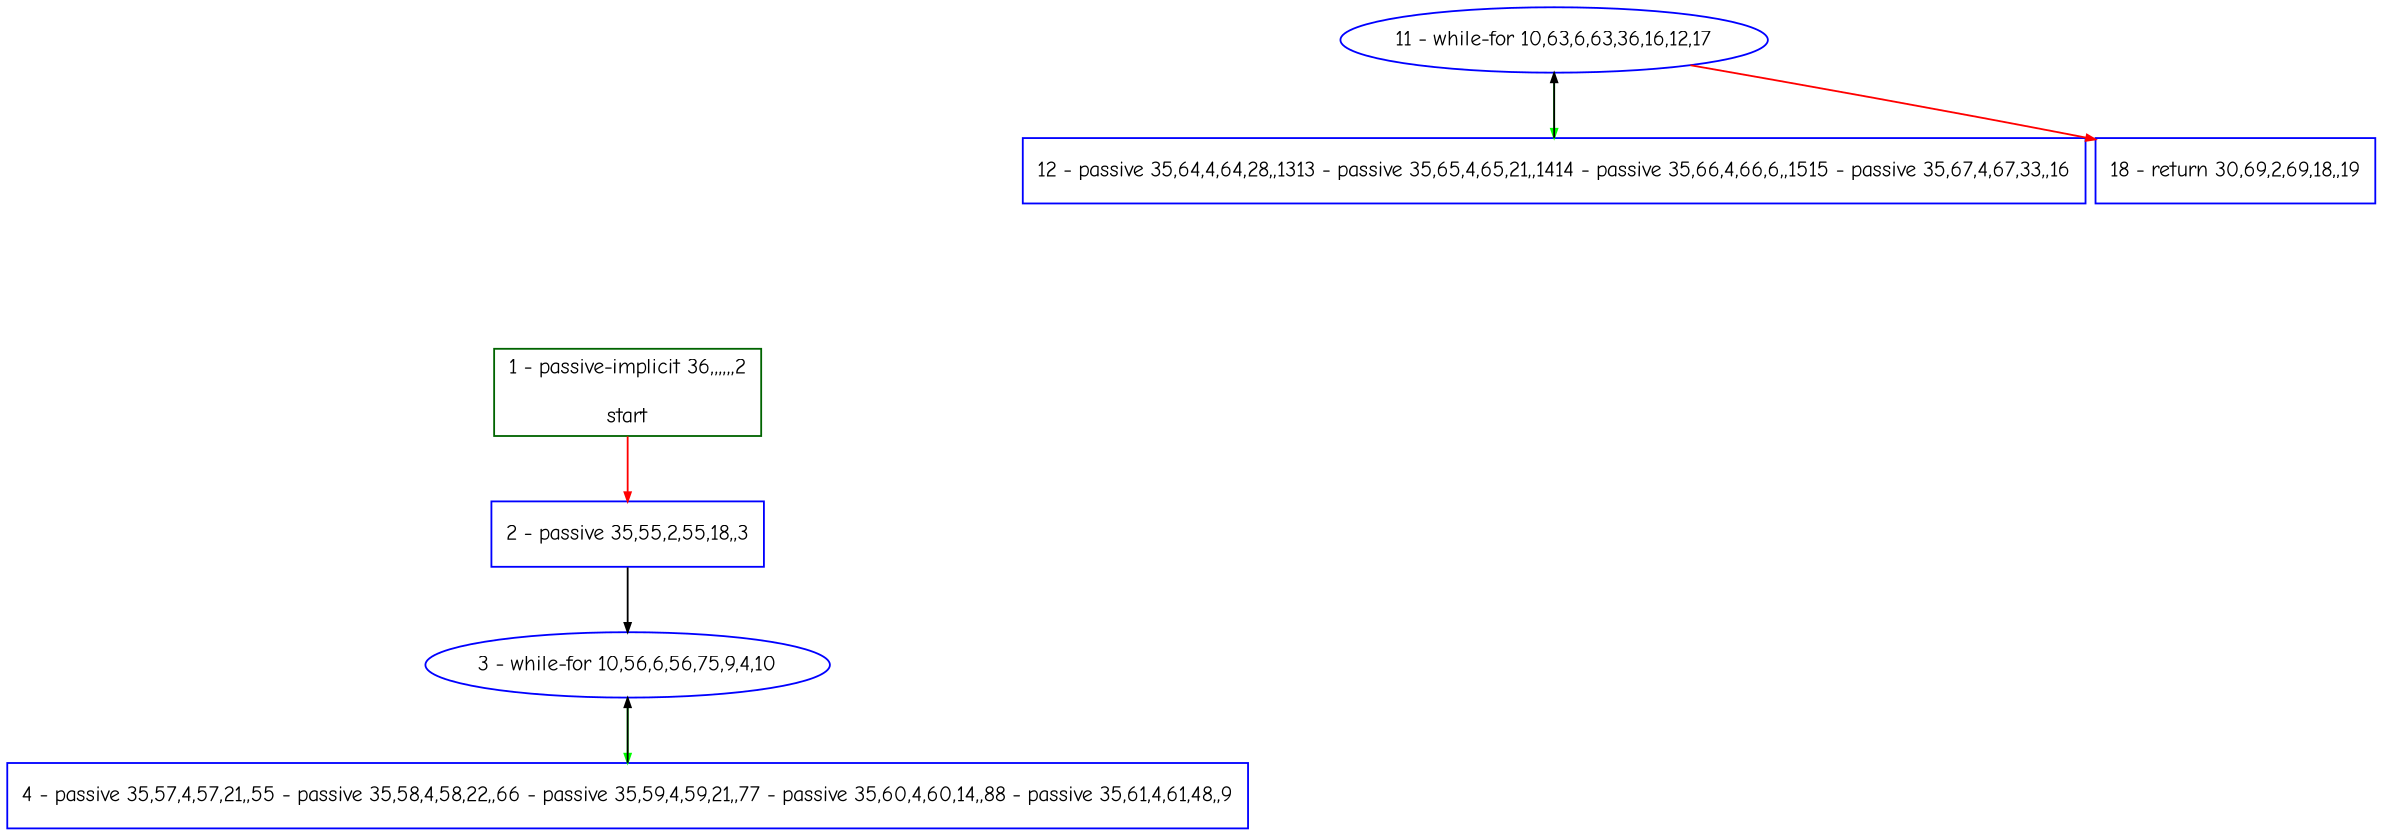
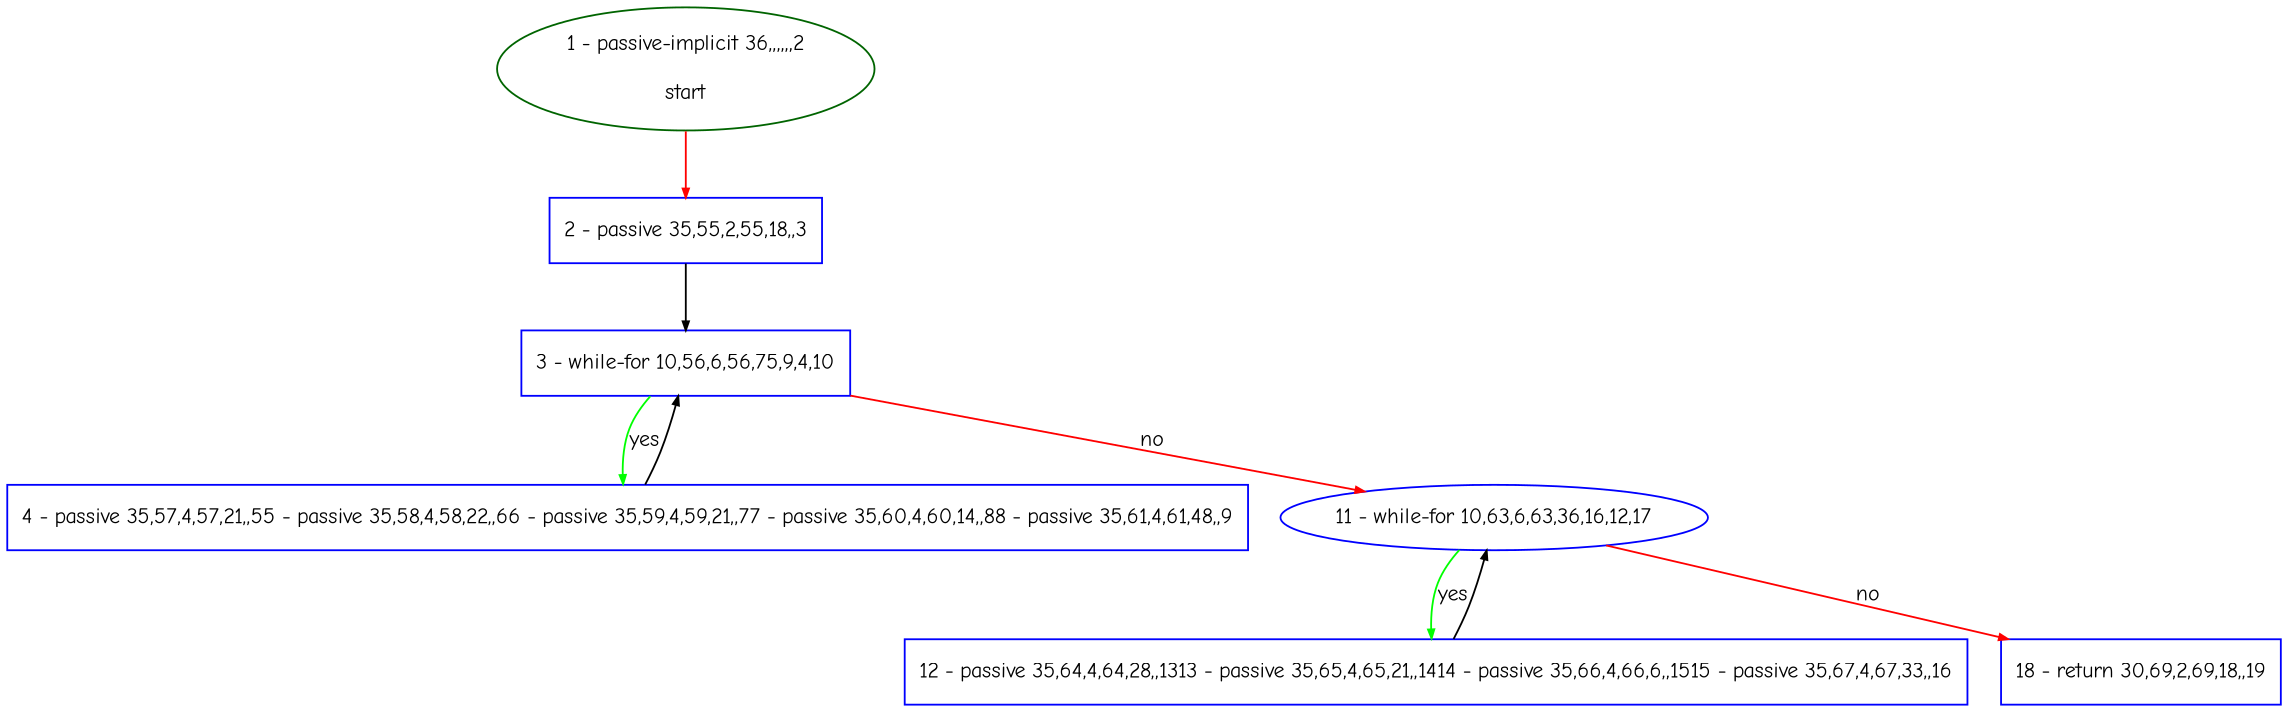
(628, 392) -> (686, 69)
none -> (1103, 443)
(628, 665) -> (686, 363)
